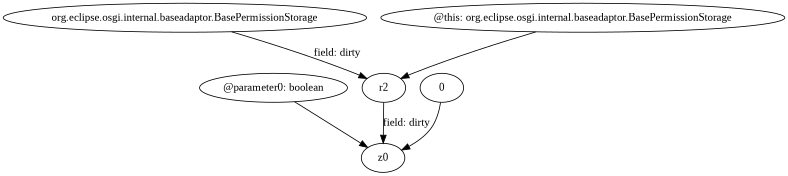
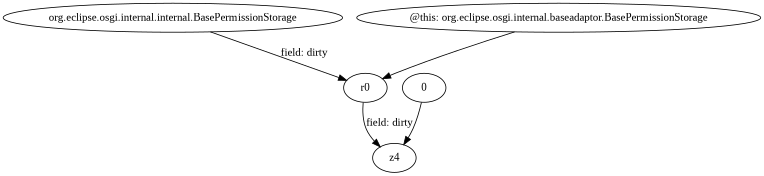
(185, 18) -> (173, 18)
(274, 88) -> none
(384, 88) -> (365, 88)
(383, 158) -> (394, 158)
